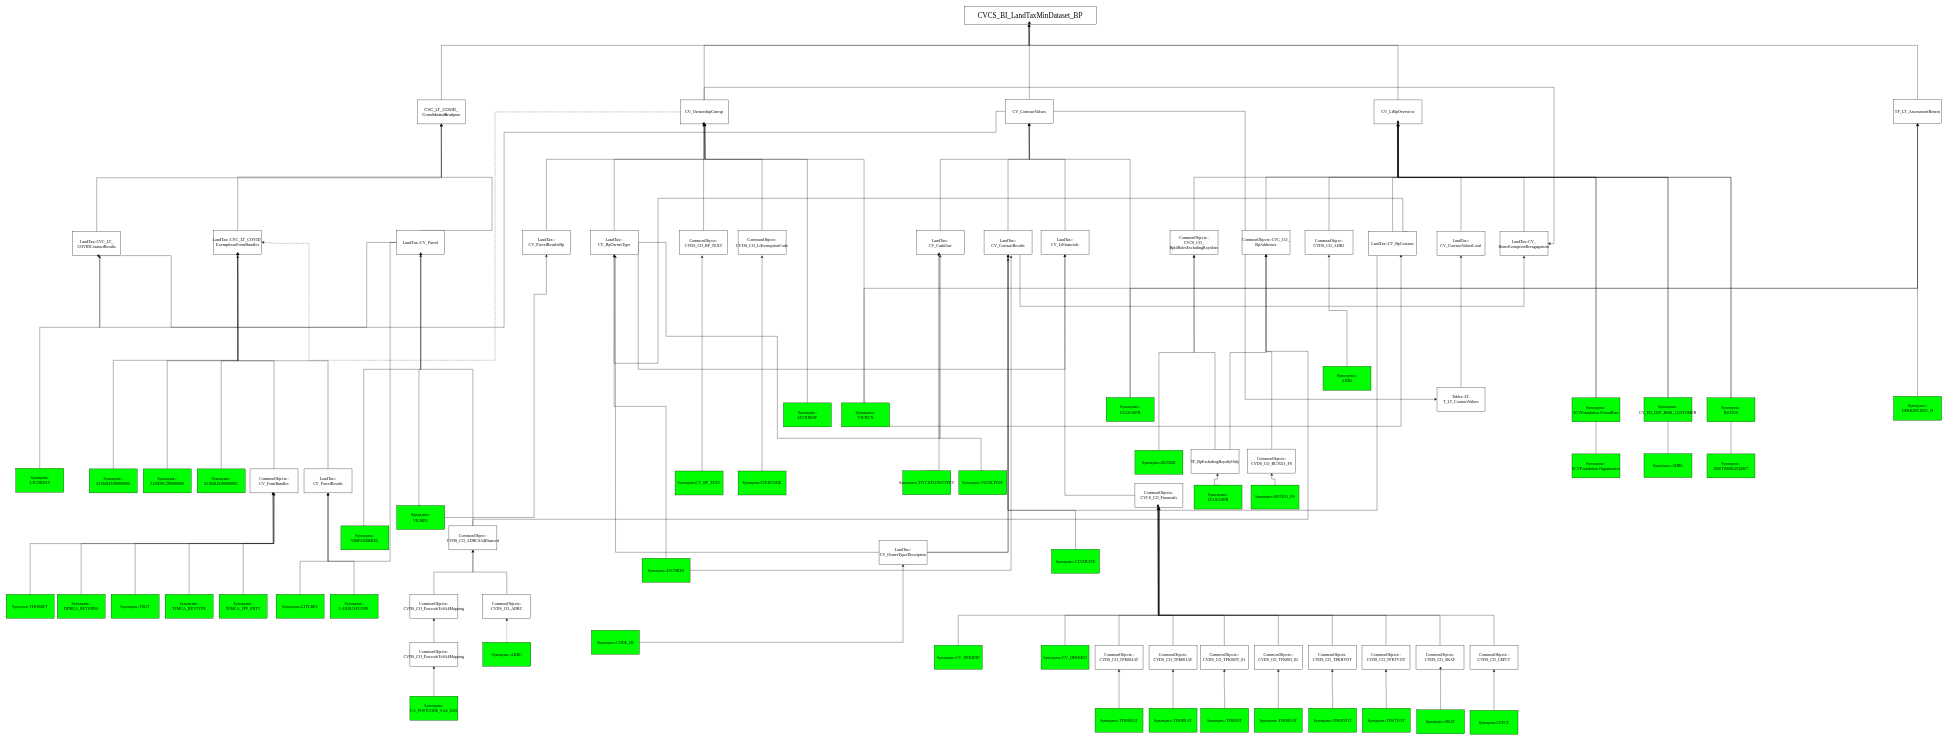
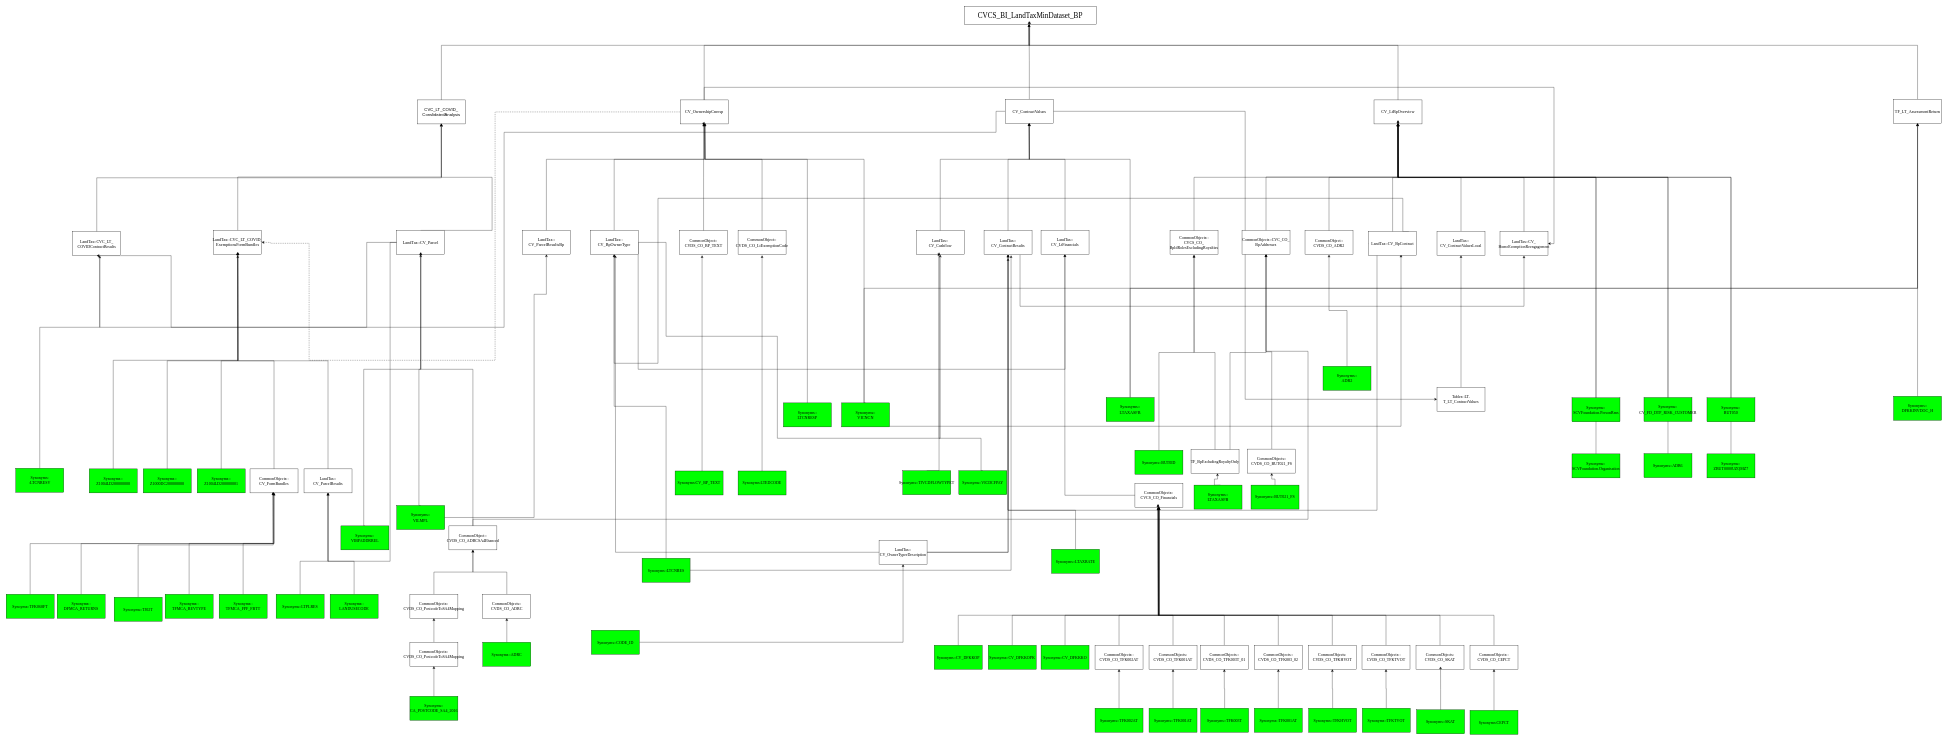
(135, 606) -> (138, 609)
(507, 631) -> (507, 631)
none -> (1012, 644)
none -> (1012, 657)
